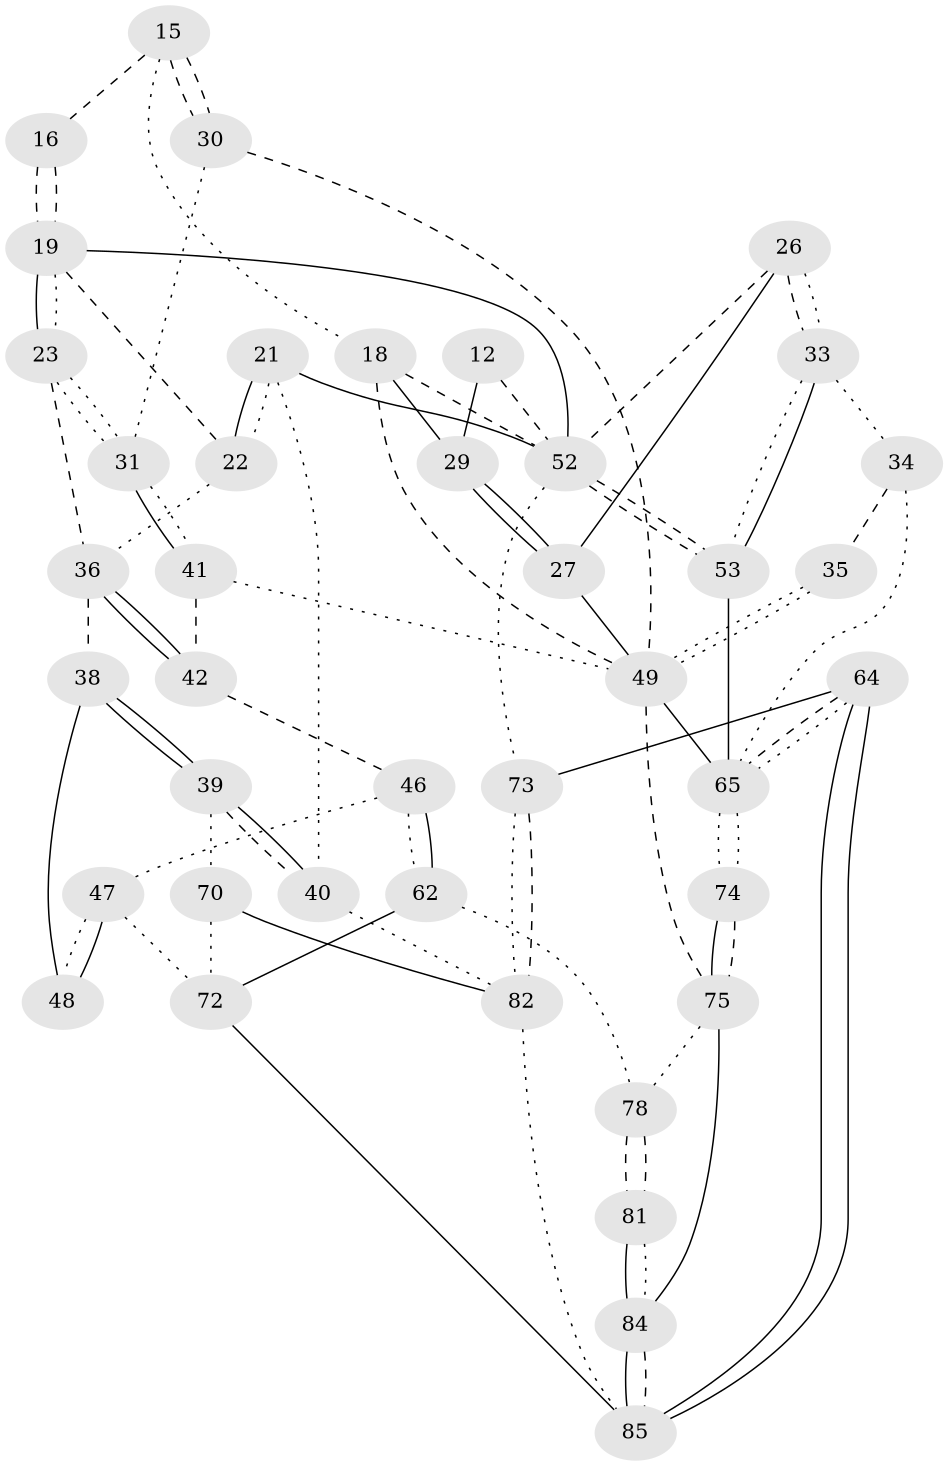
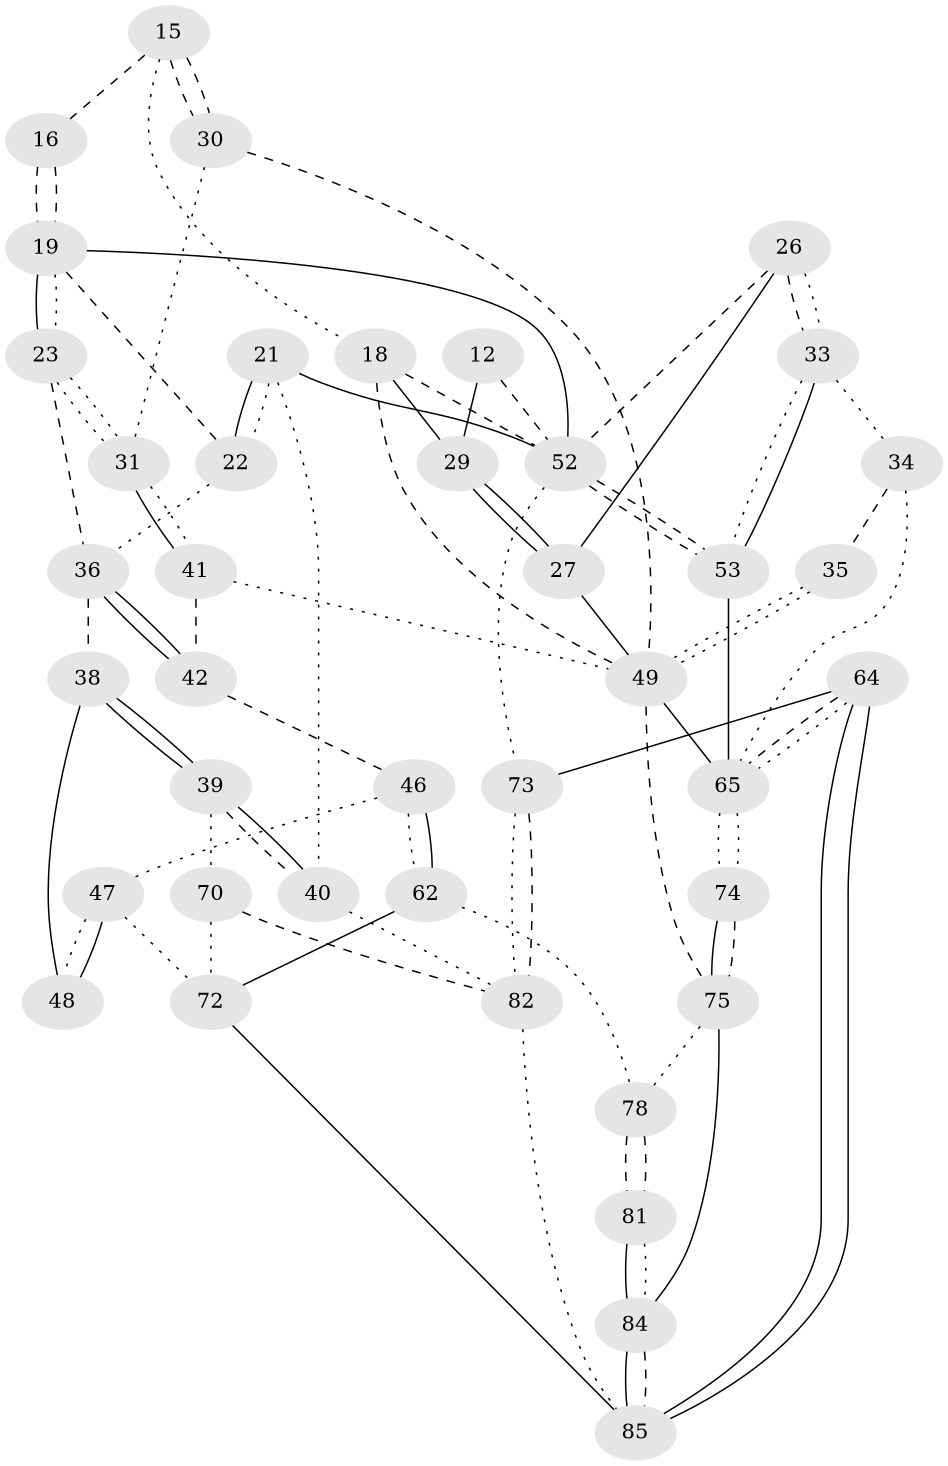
(362, 955) -> (362, 955)
